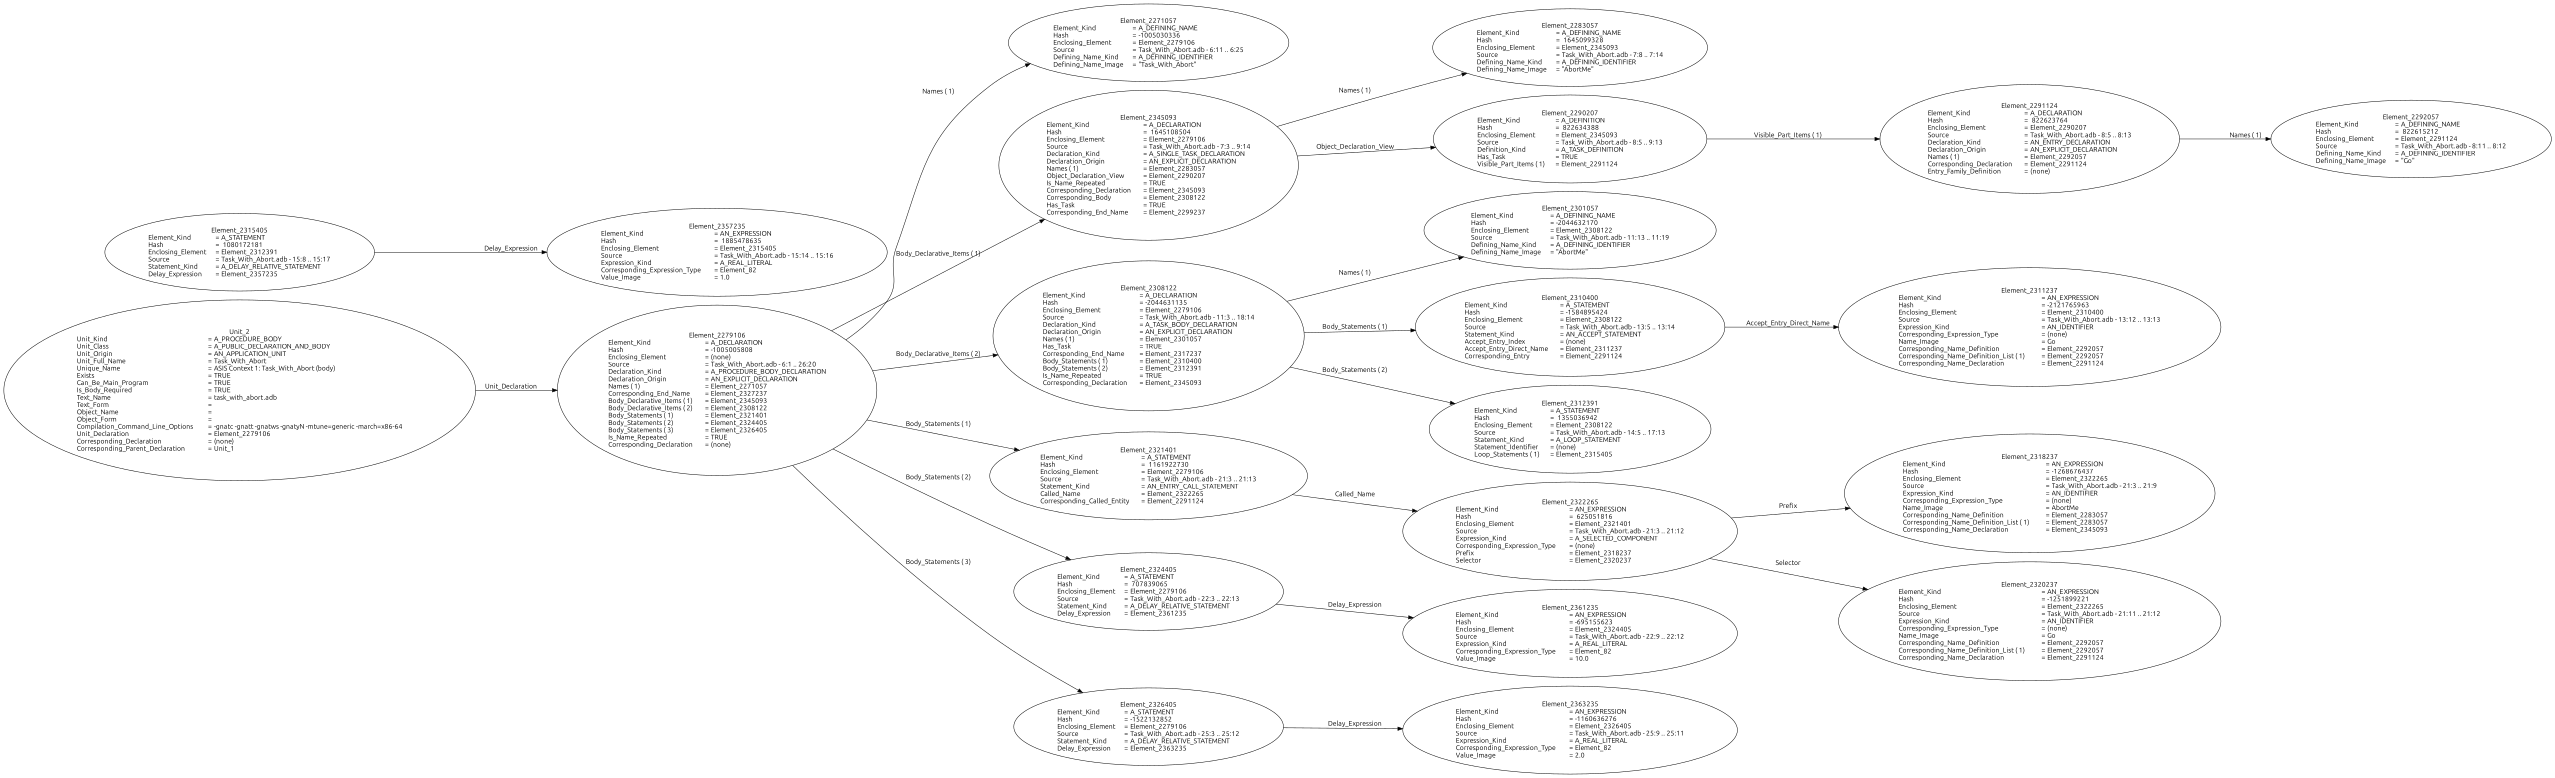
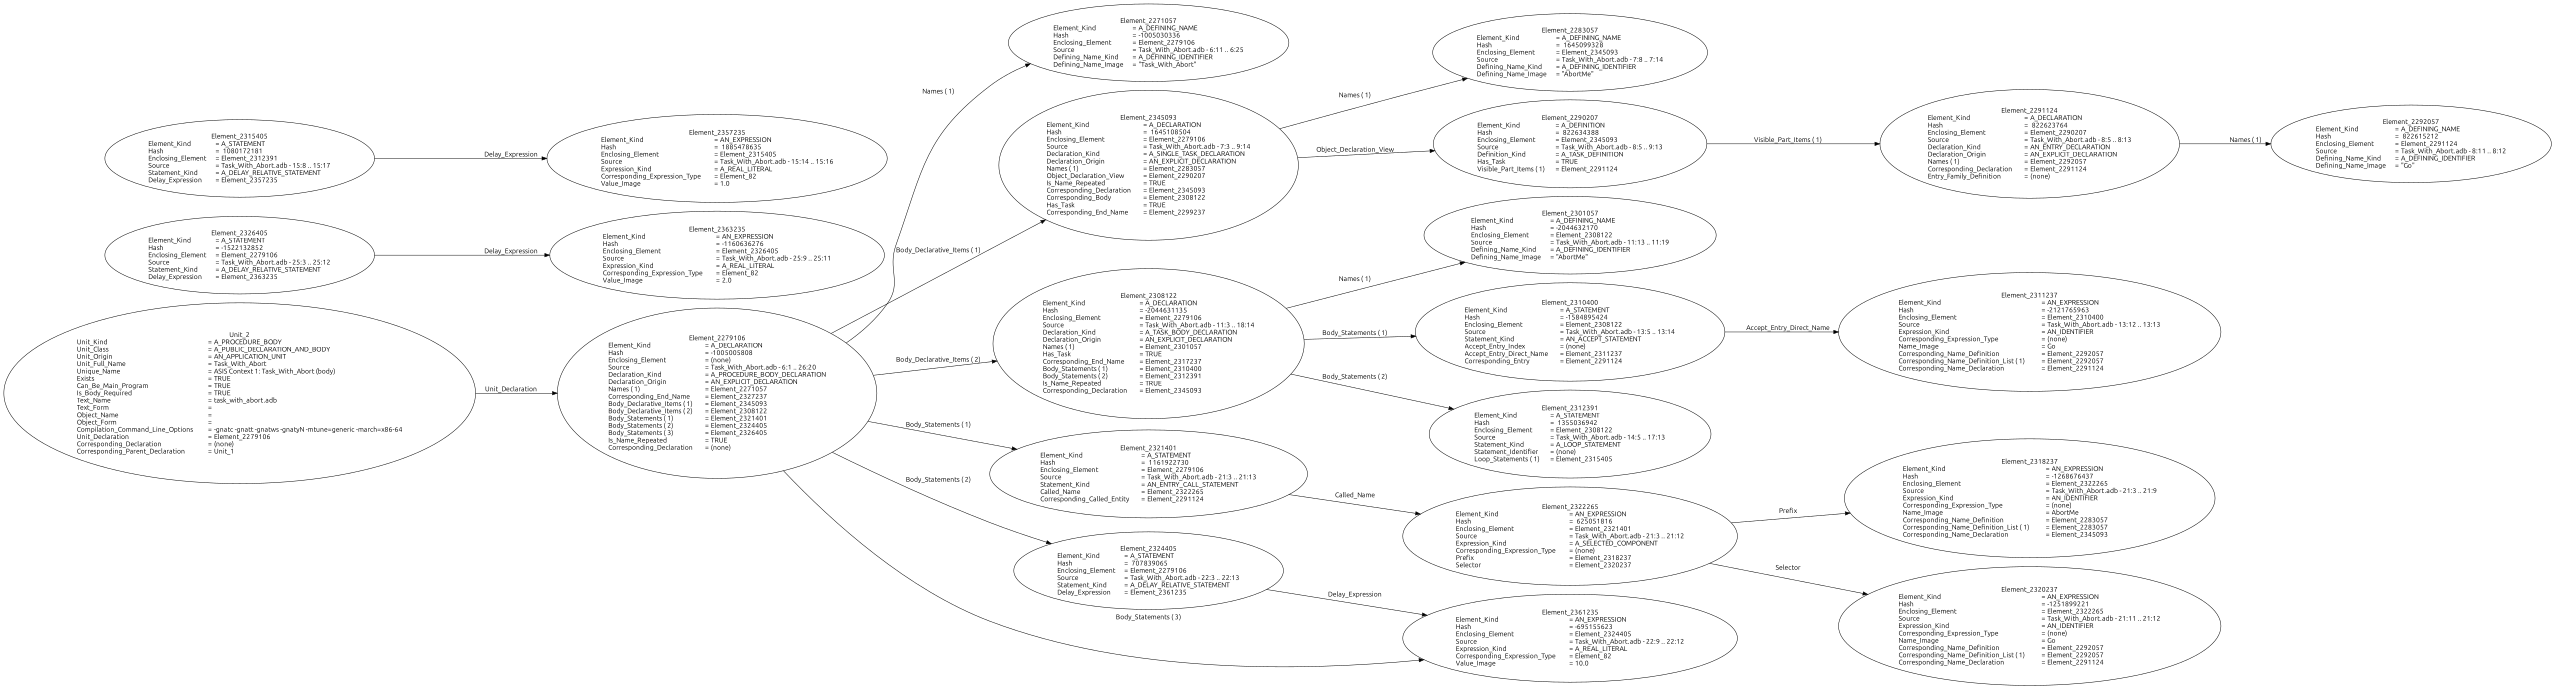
(928, 587) -> (1075, 646)
